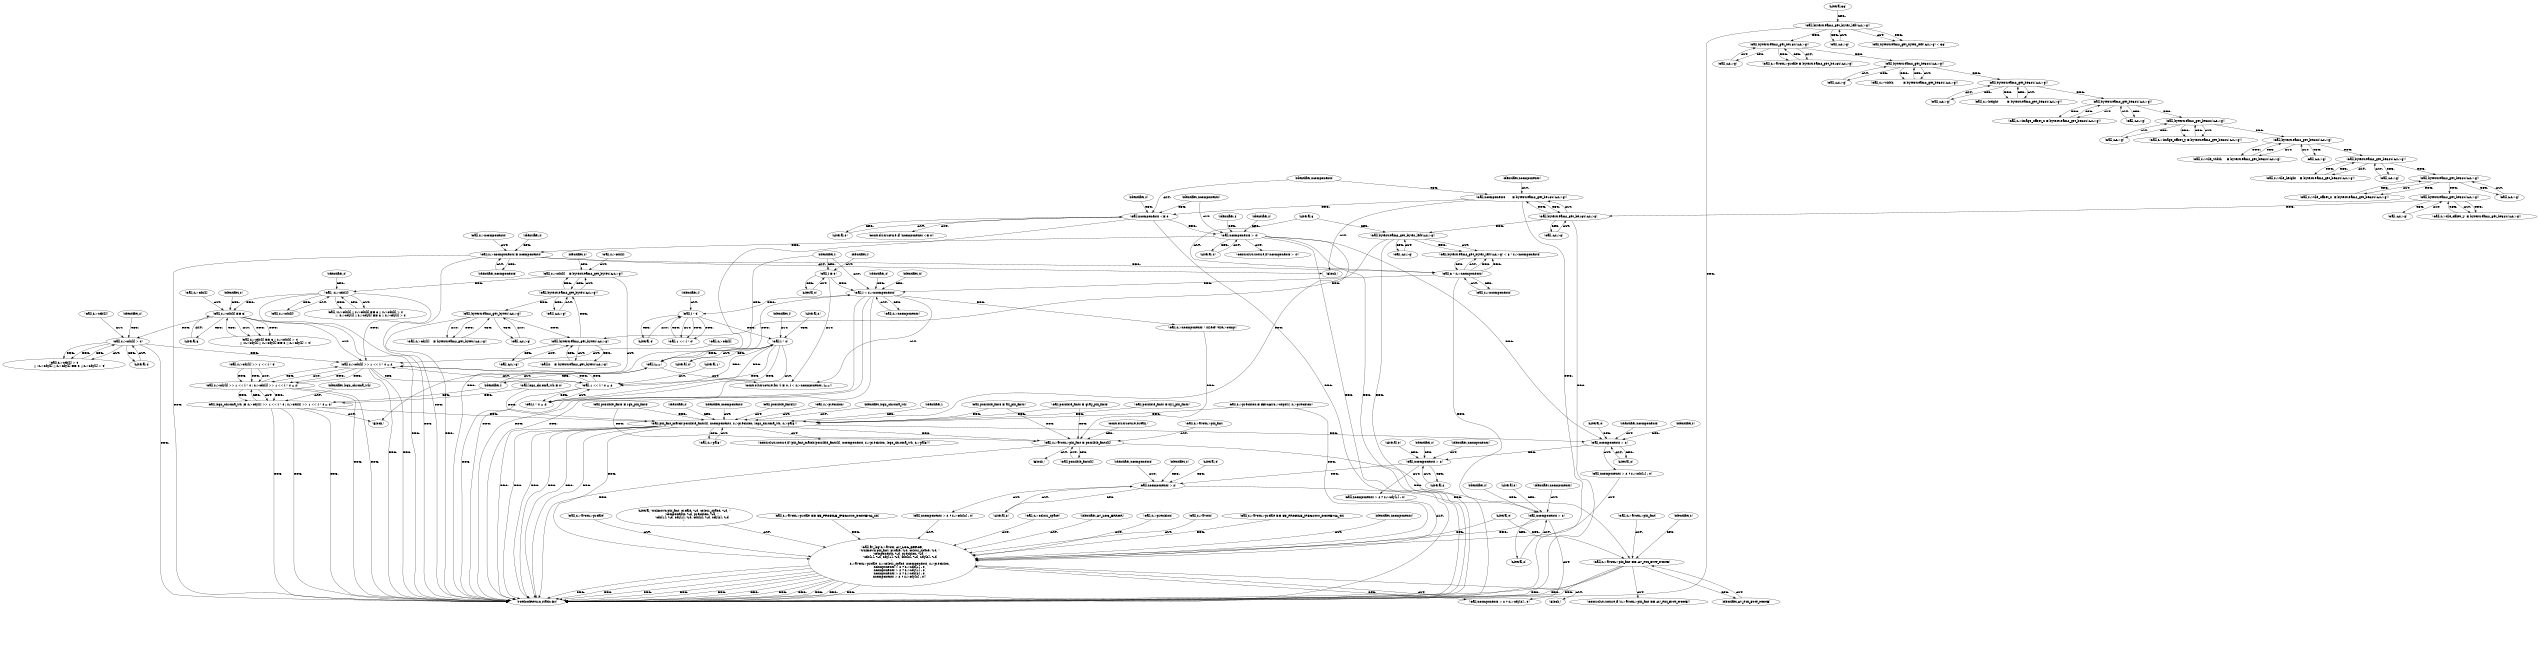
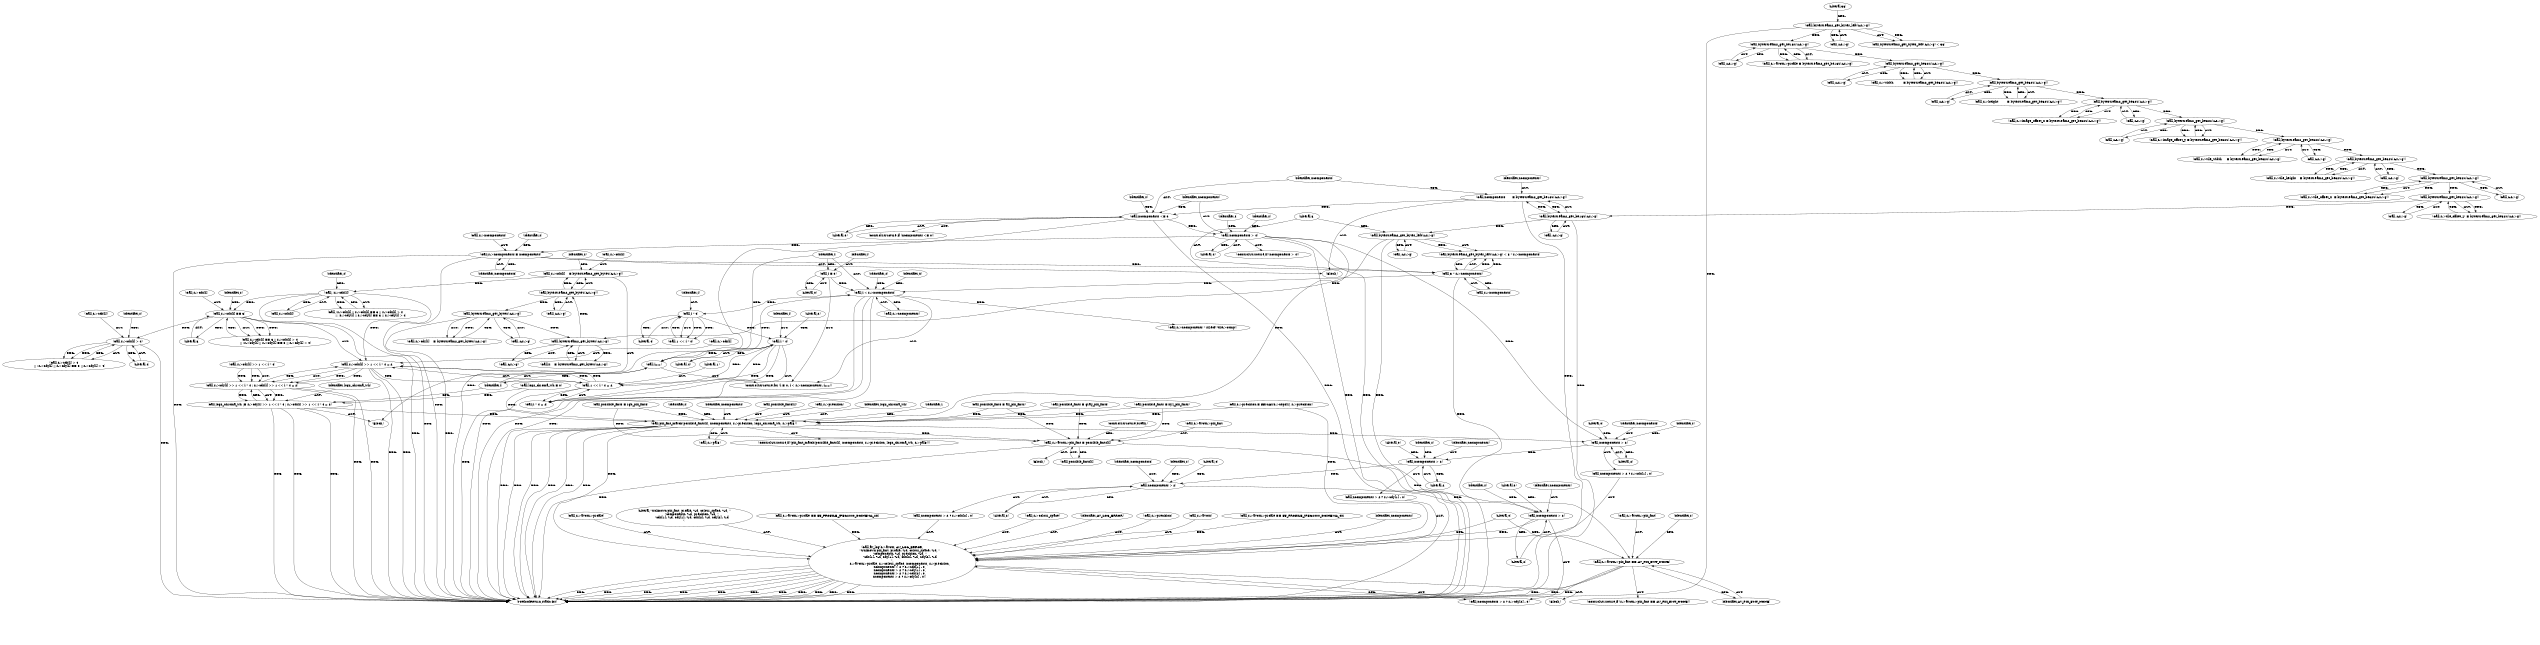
(241, 354) -> none
(1178, 417) -> (1146, 434)
